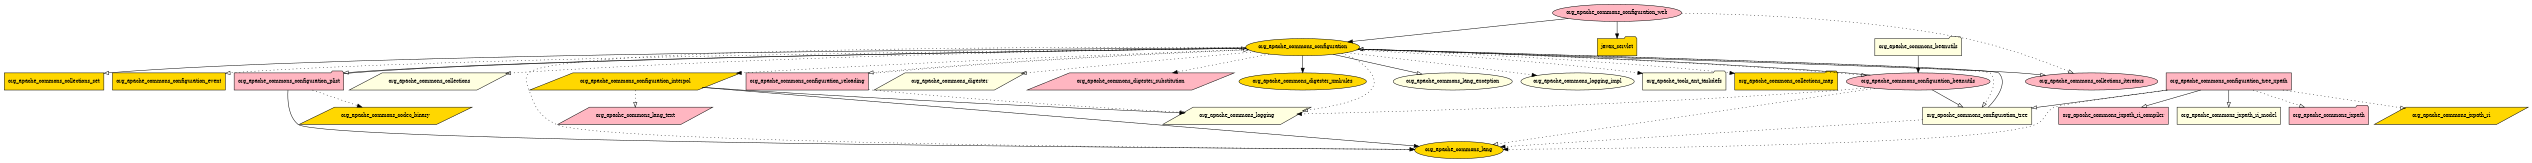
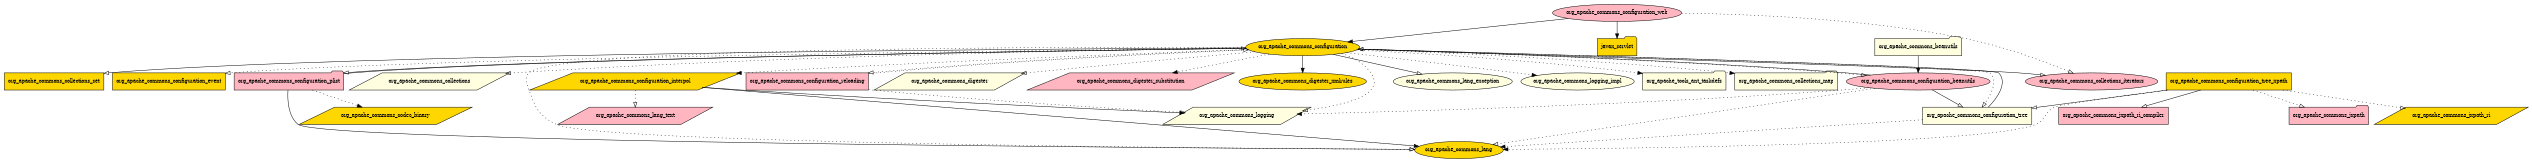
(1786, 81) -> (1786, 81)
(2229, 81) -> (2229, 81)
(2229, 116) -> none
(778, 143) -> (778, 143)
